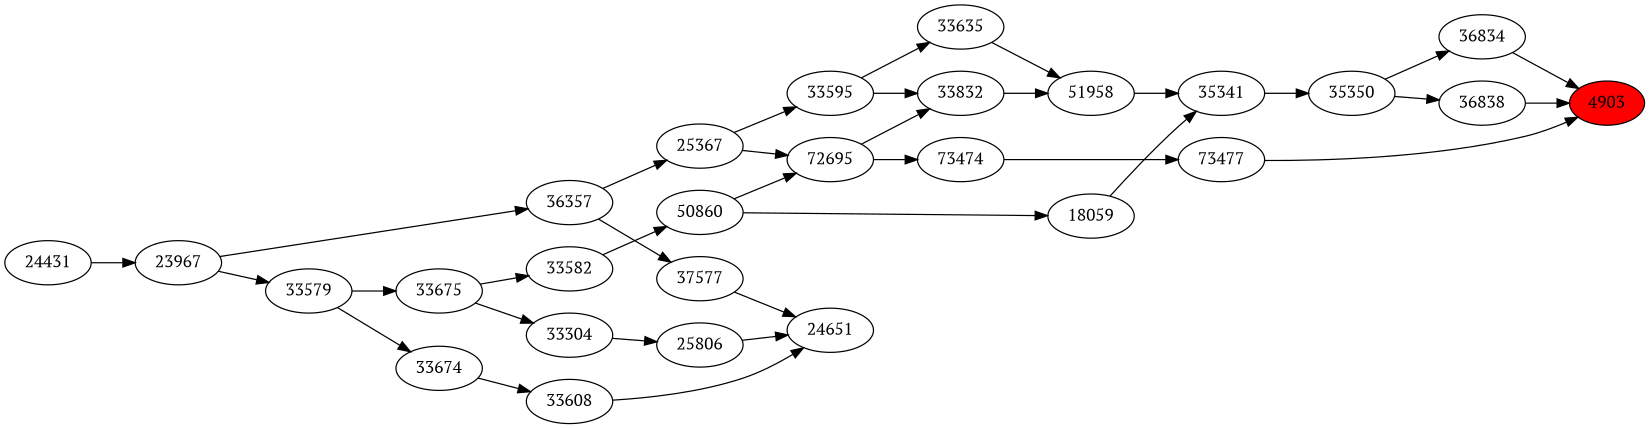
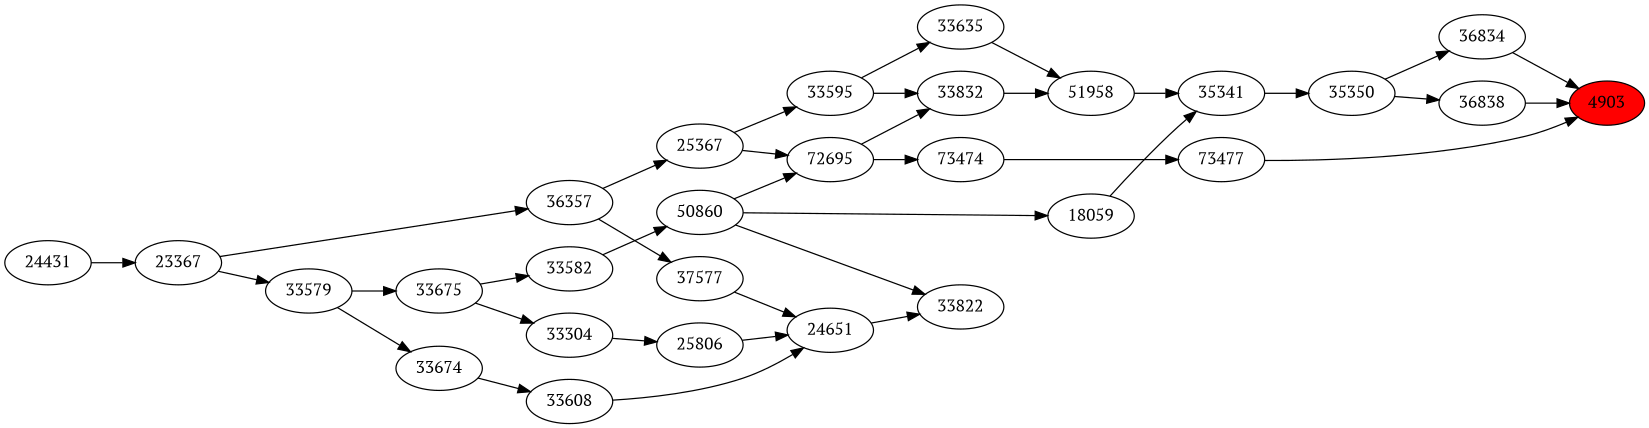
(178, 263) -> (178, 263)
none -> (961, 307)
